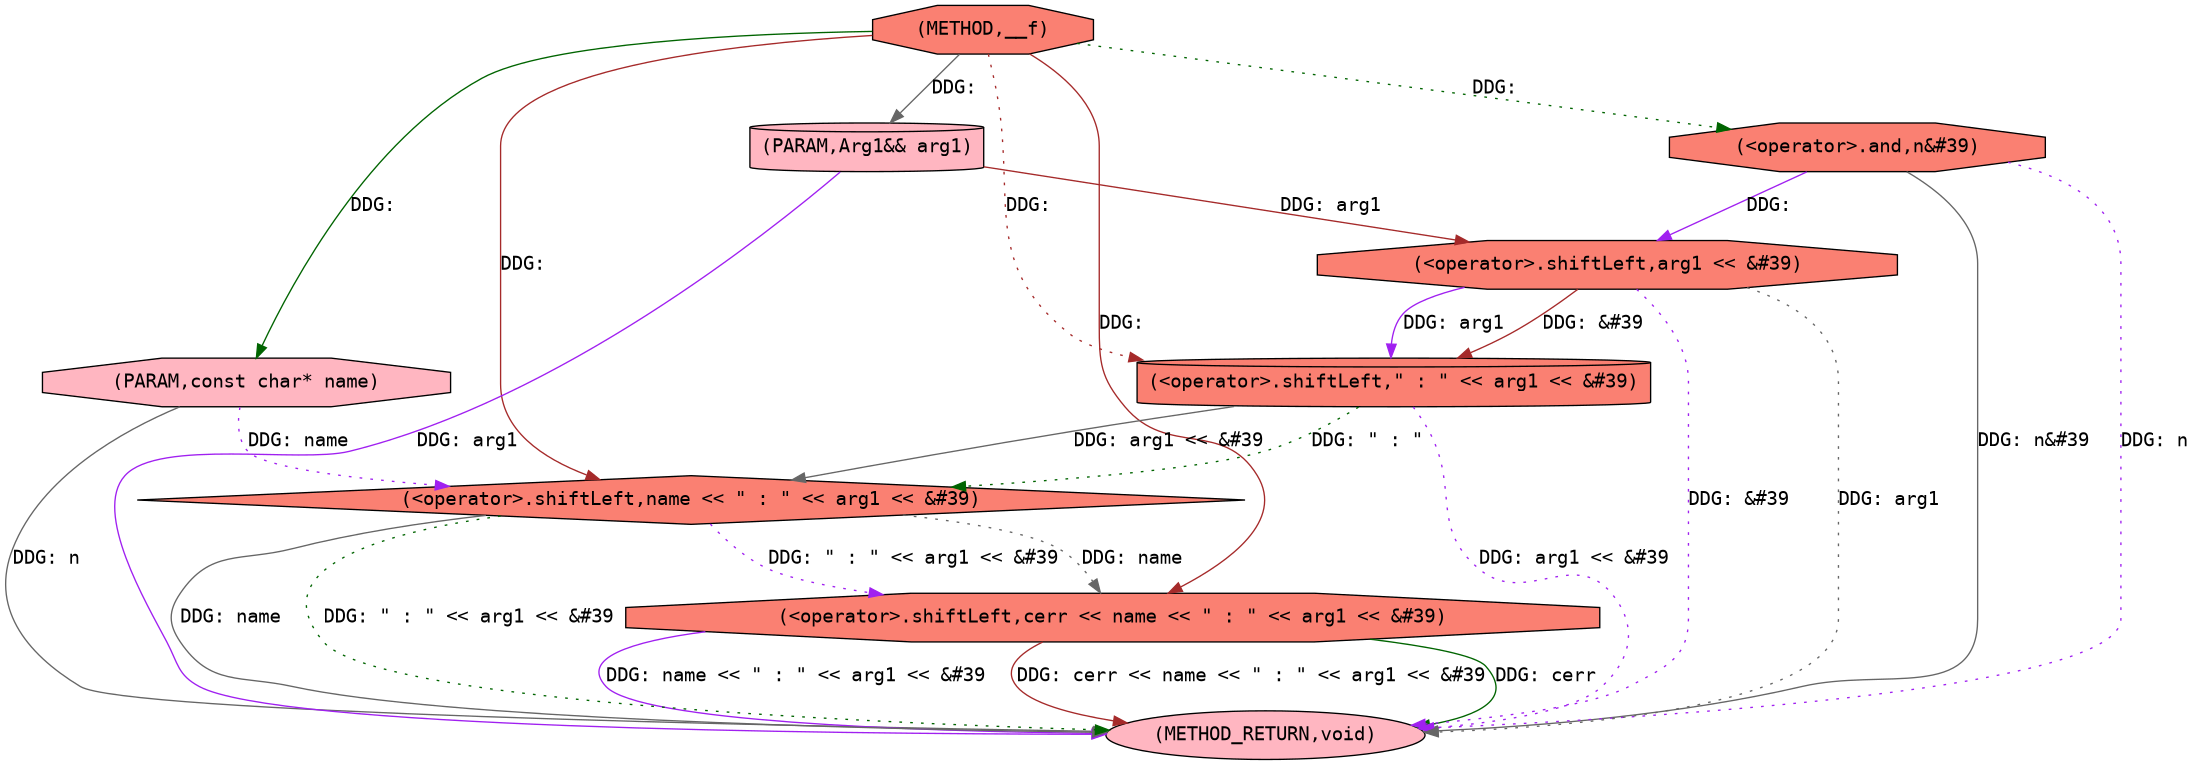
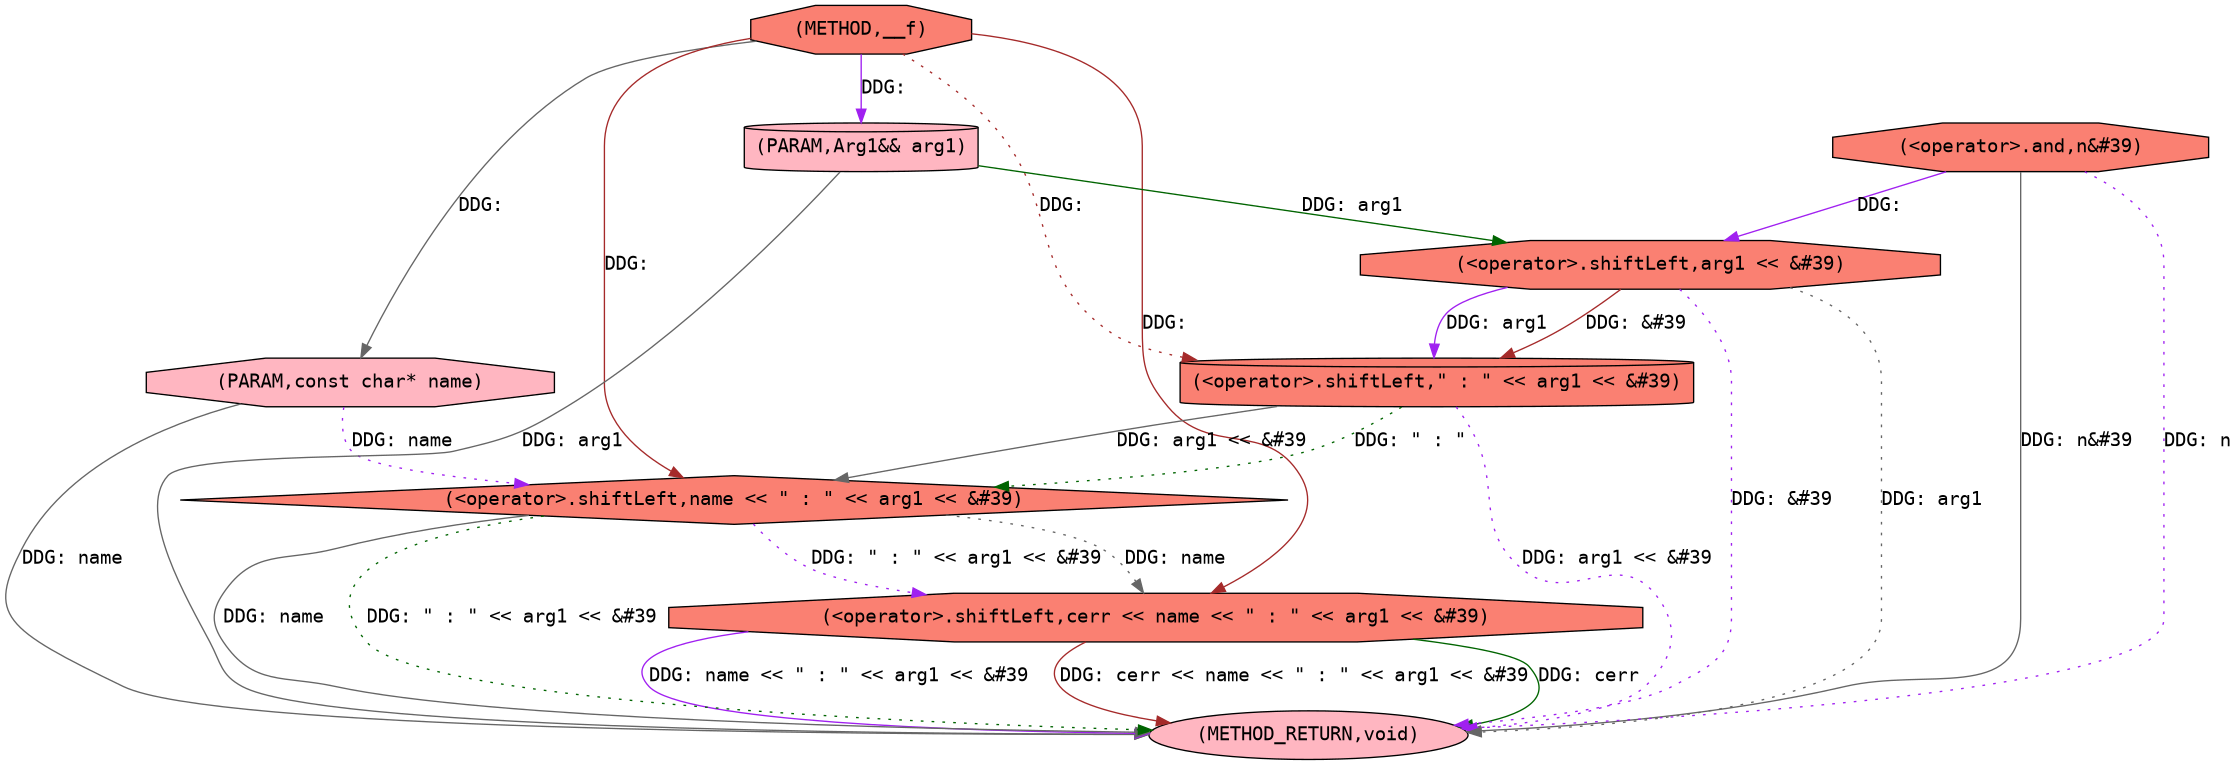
(502, 70) -> (517, 132)
(930, 84) -> (861, 82)
(1397, 85) -> none
(1220, 203) -> (1236, 203)
(47, 559) -> (73, 559)
(161, 631) -> (210, 642)
